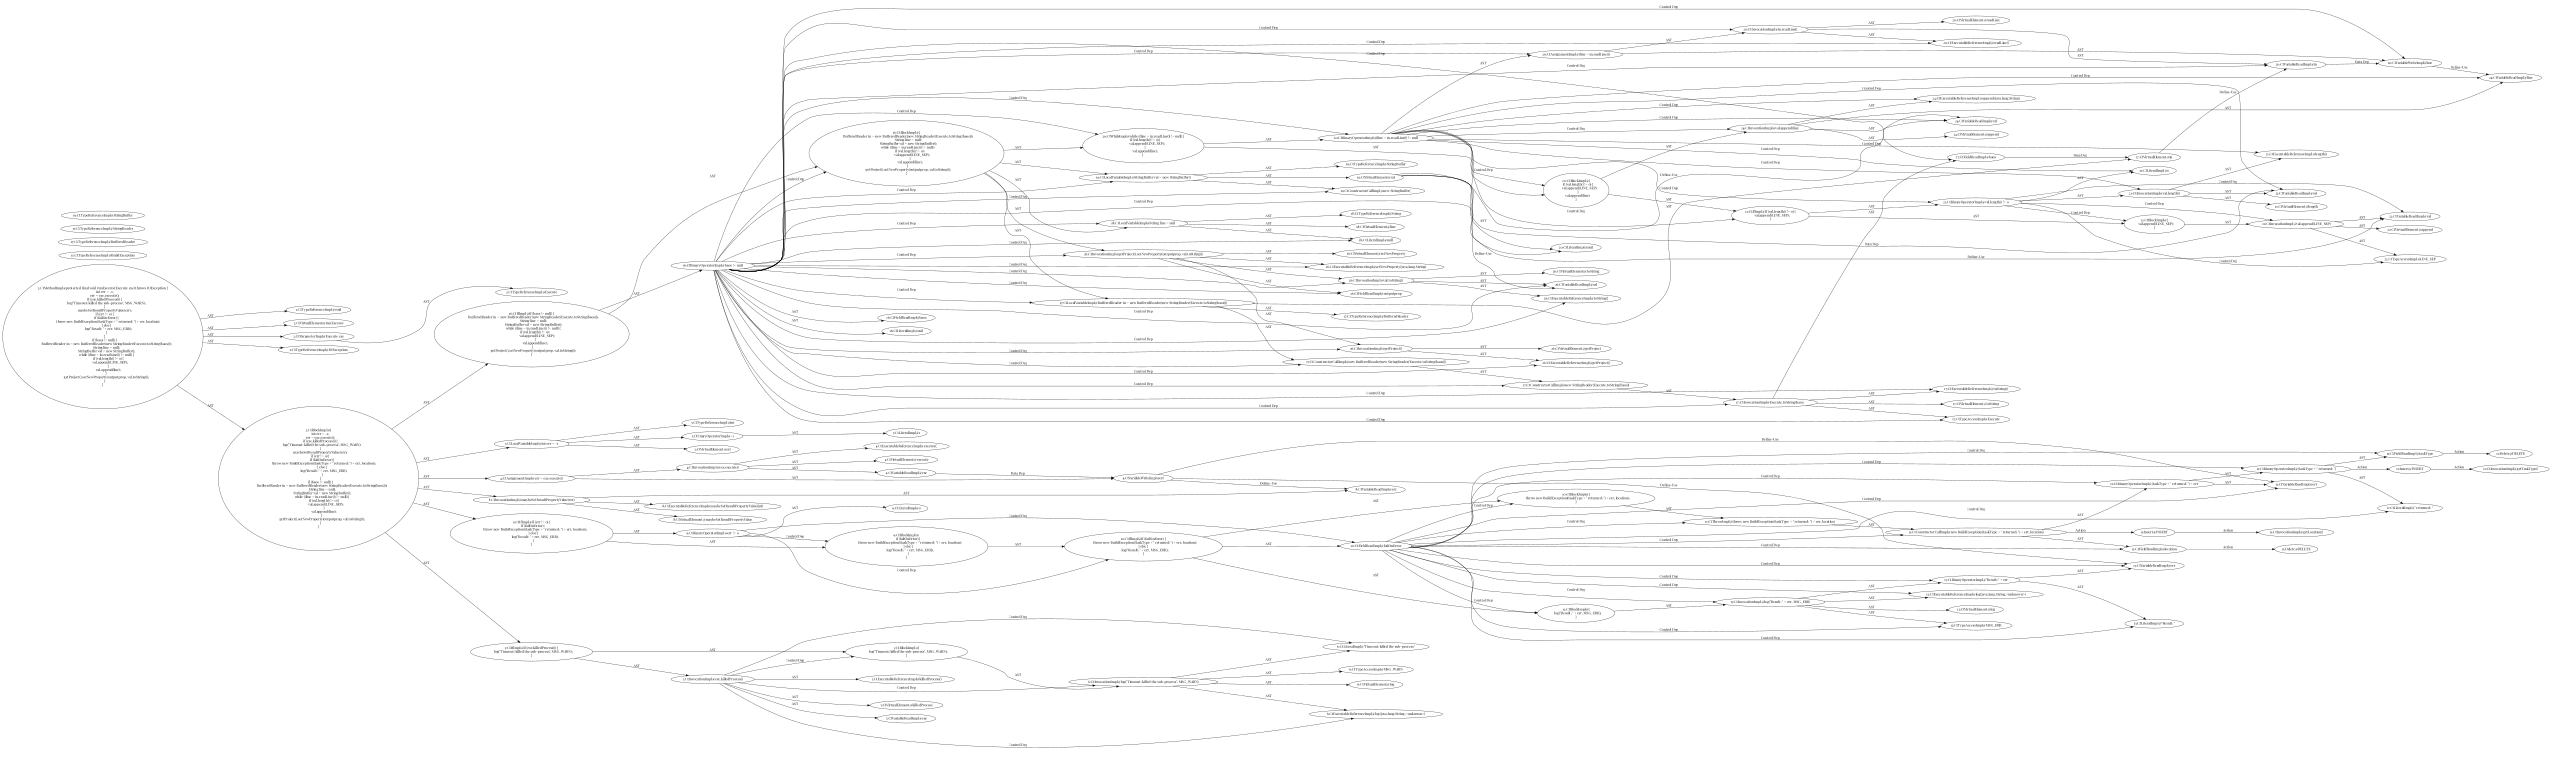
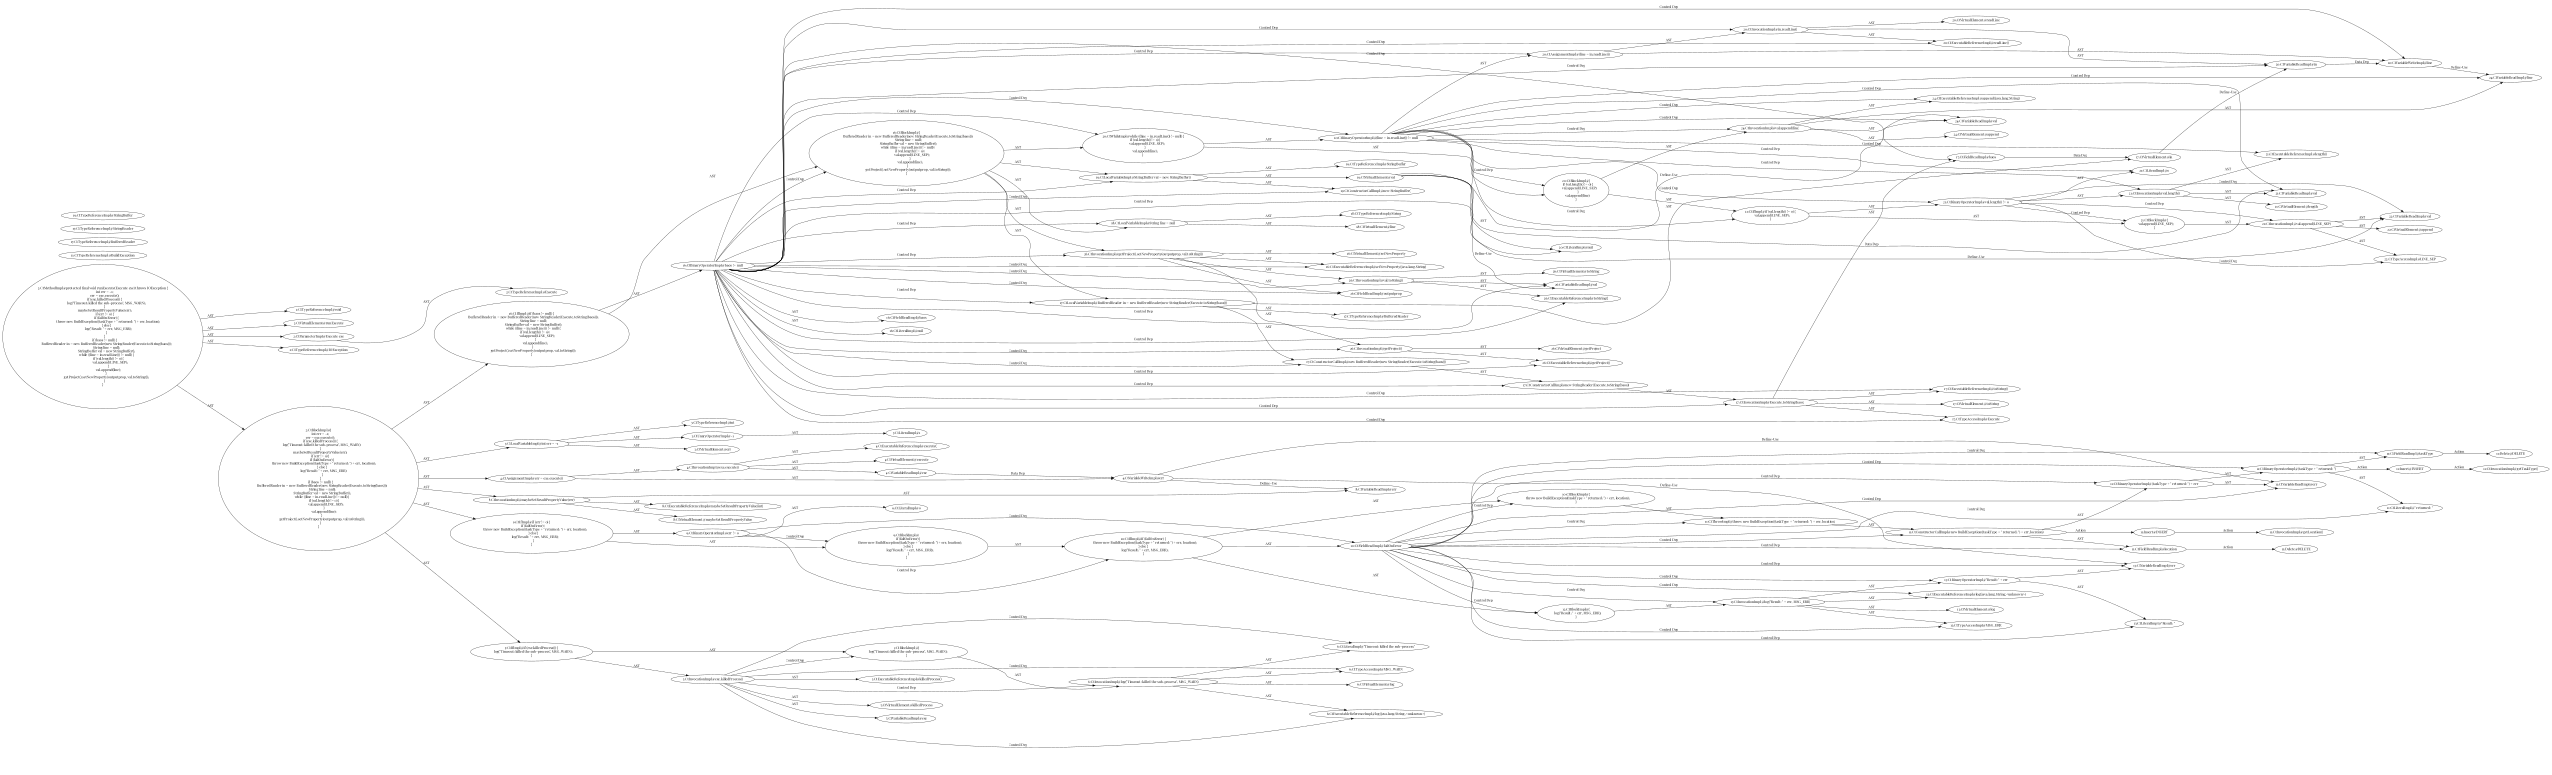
(1376, 240) -> none
none -> (1041, 668)
